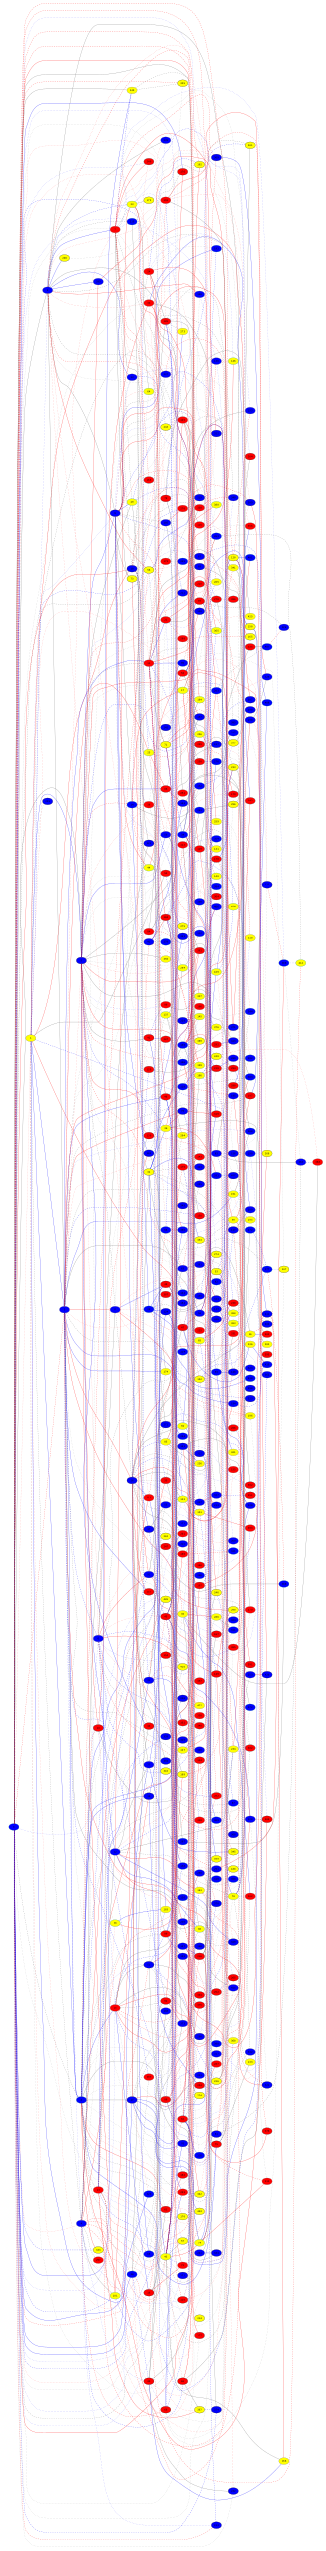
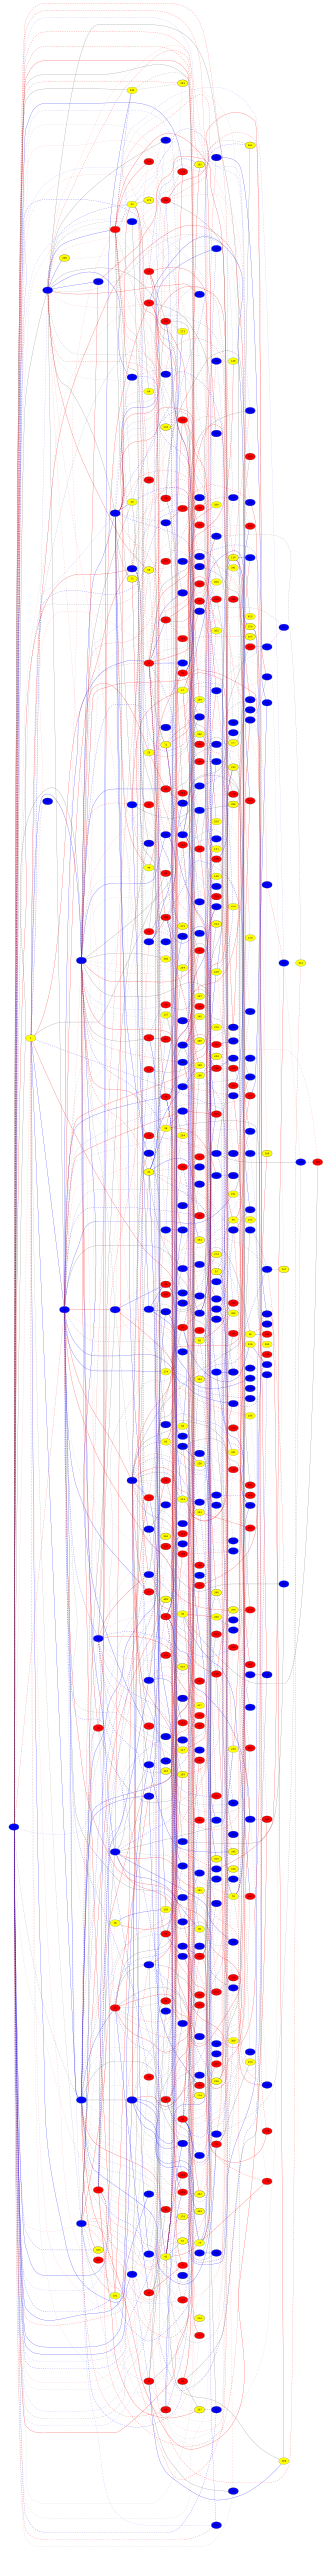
none -> (216, 924)
(233, 1323) -> none
